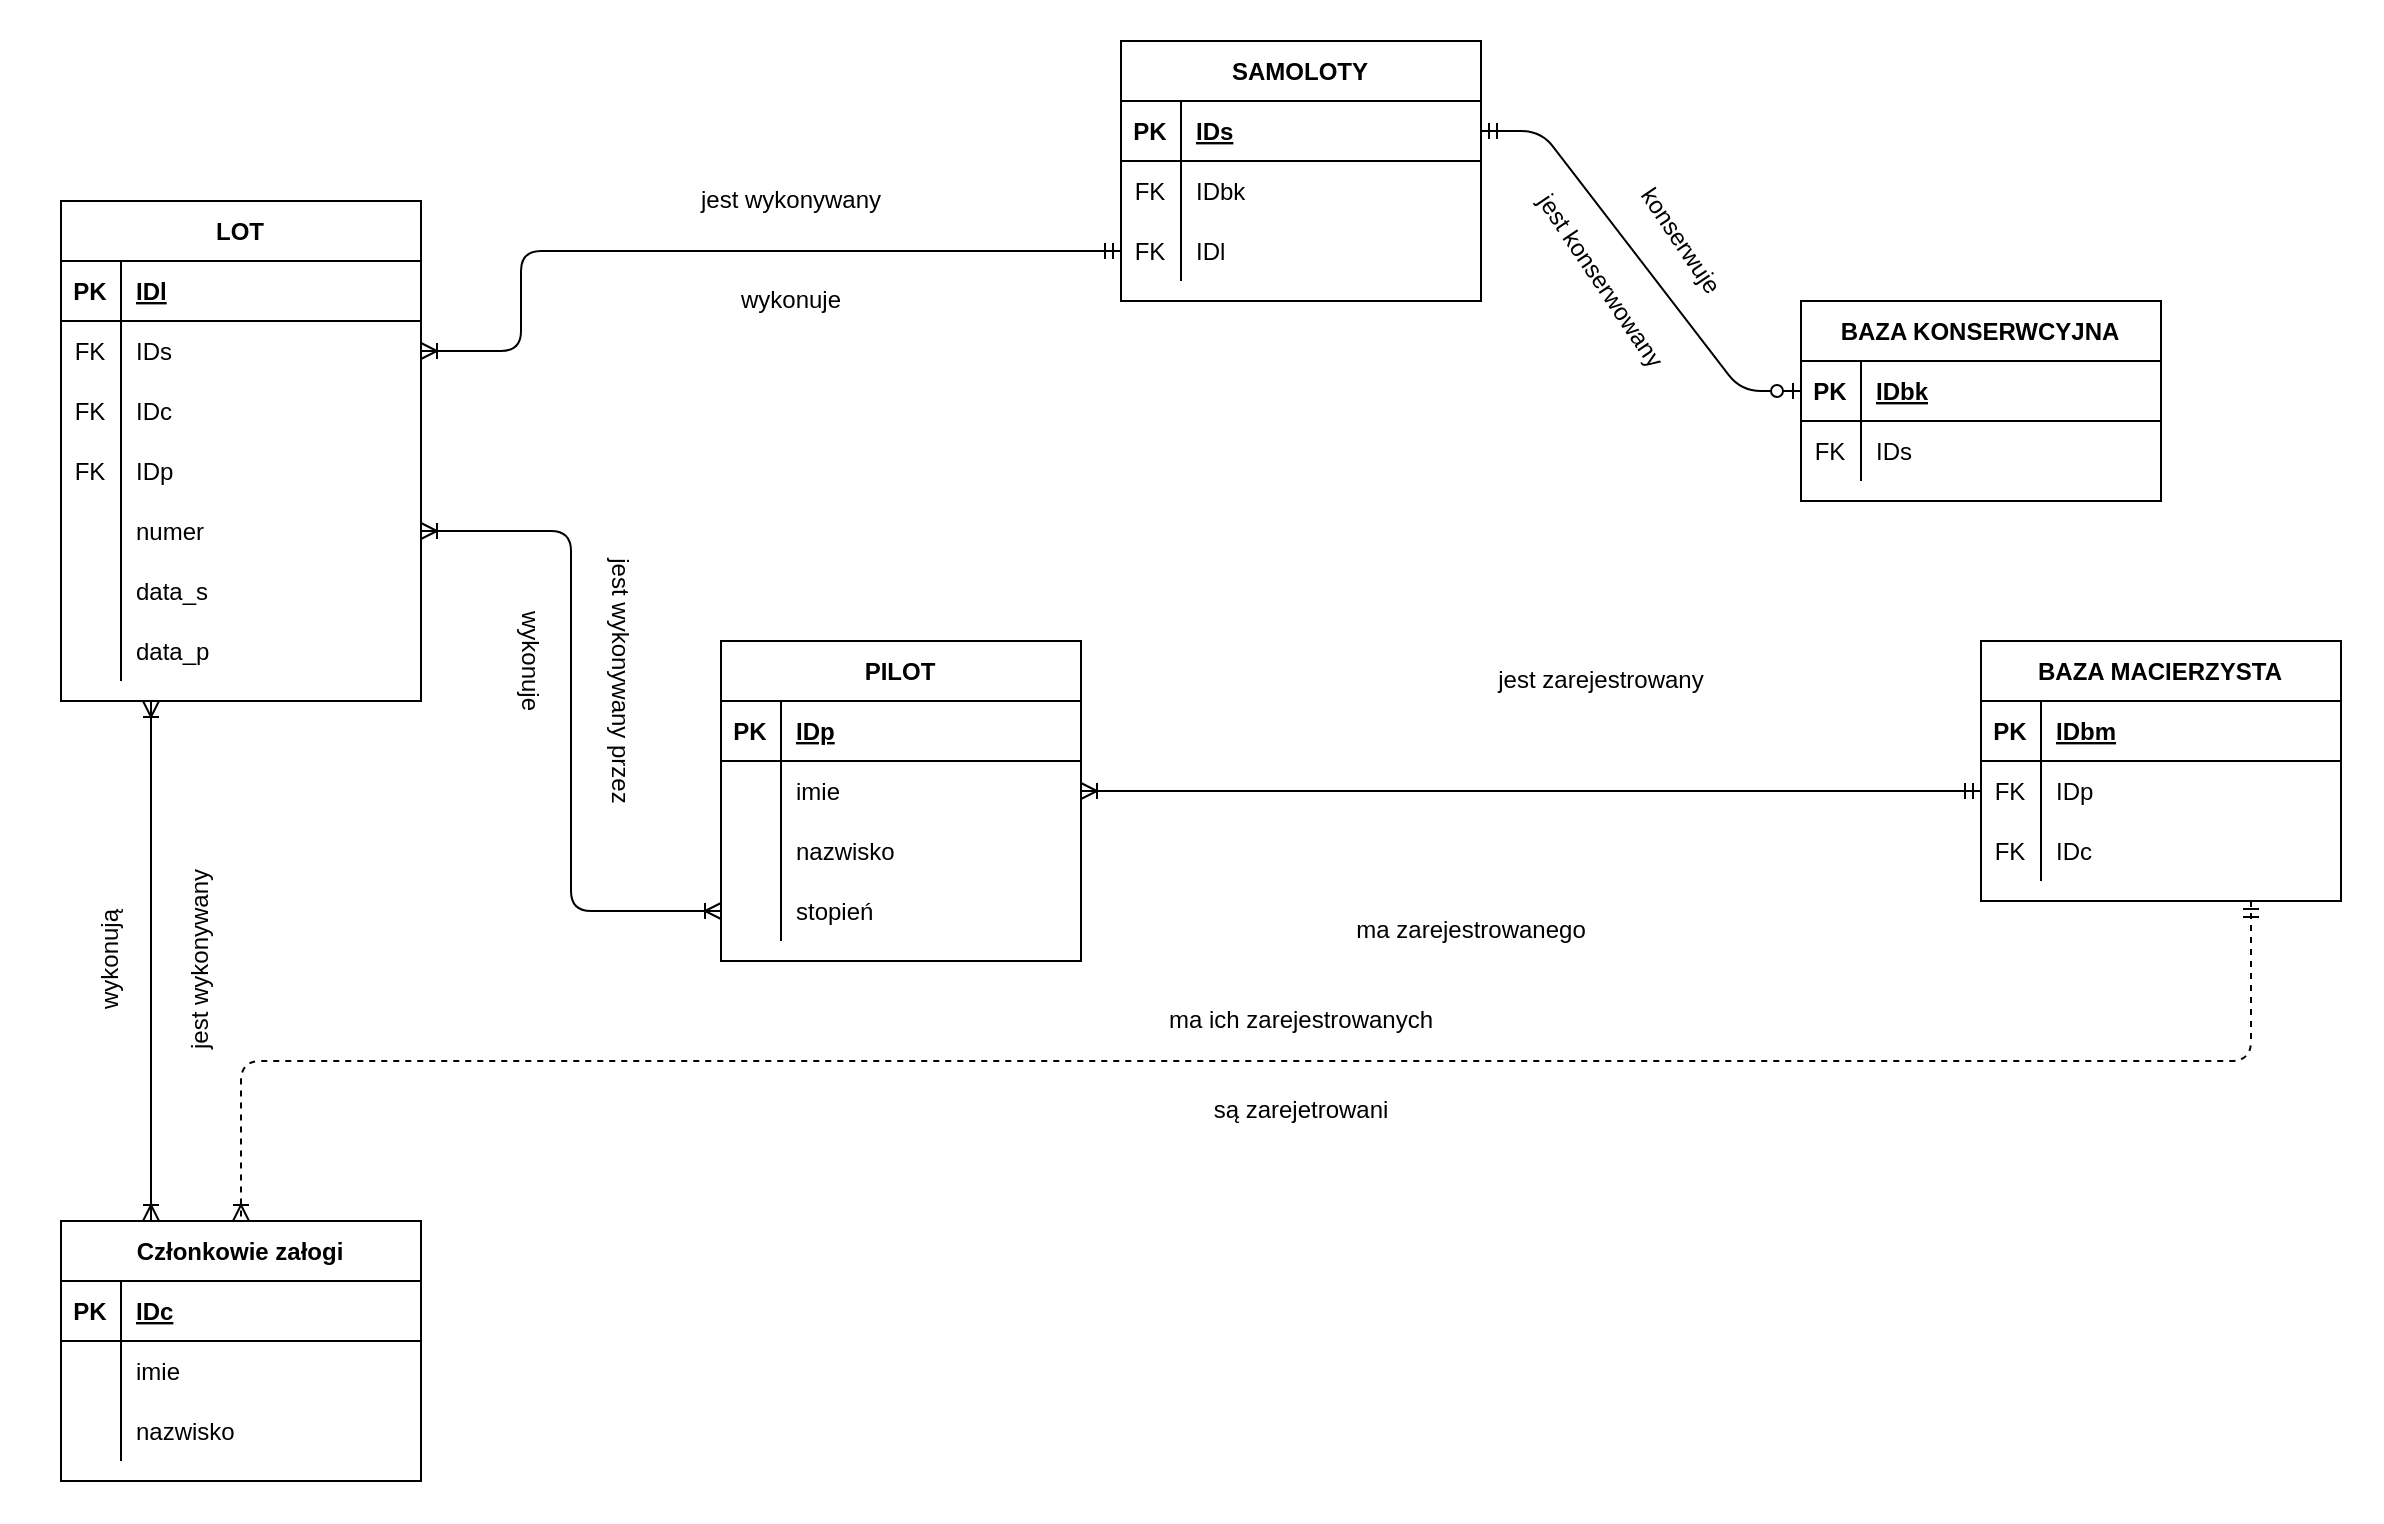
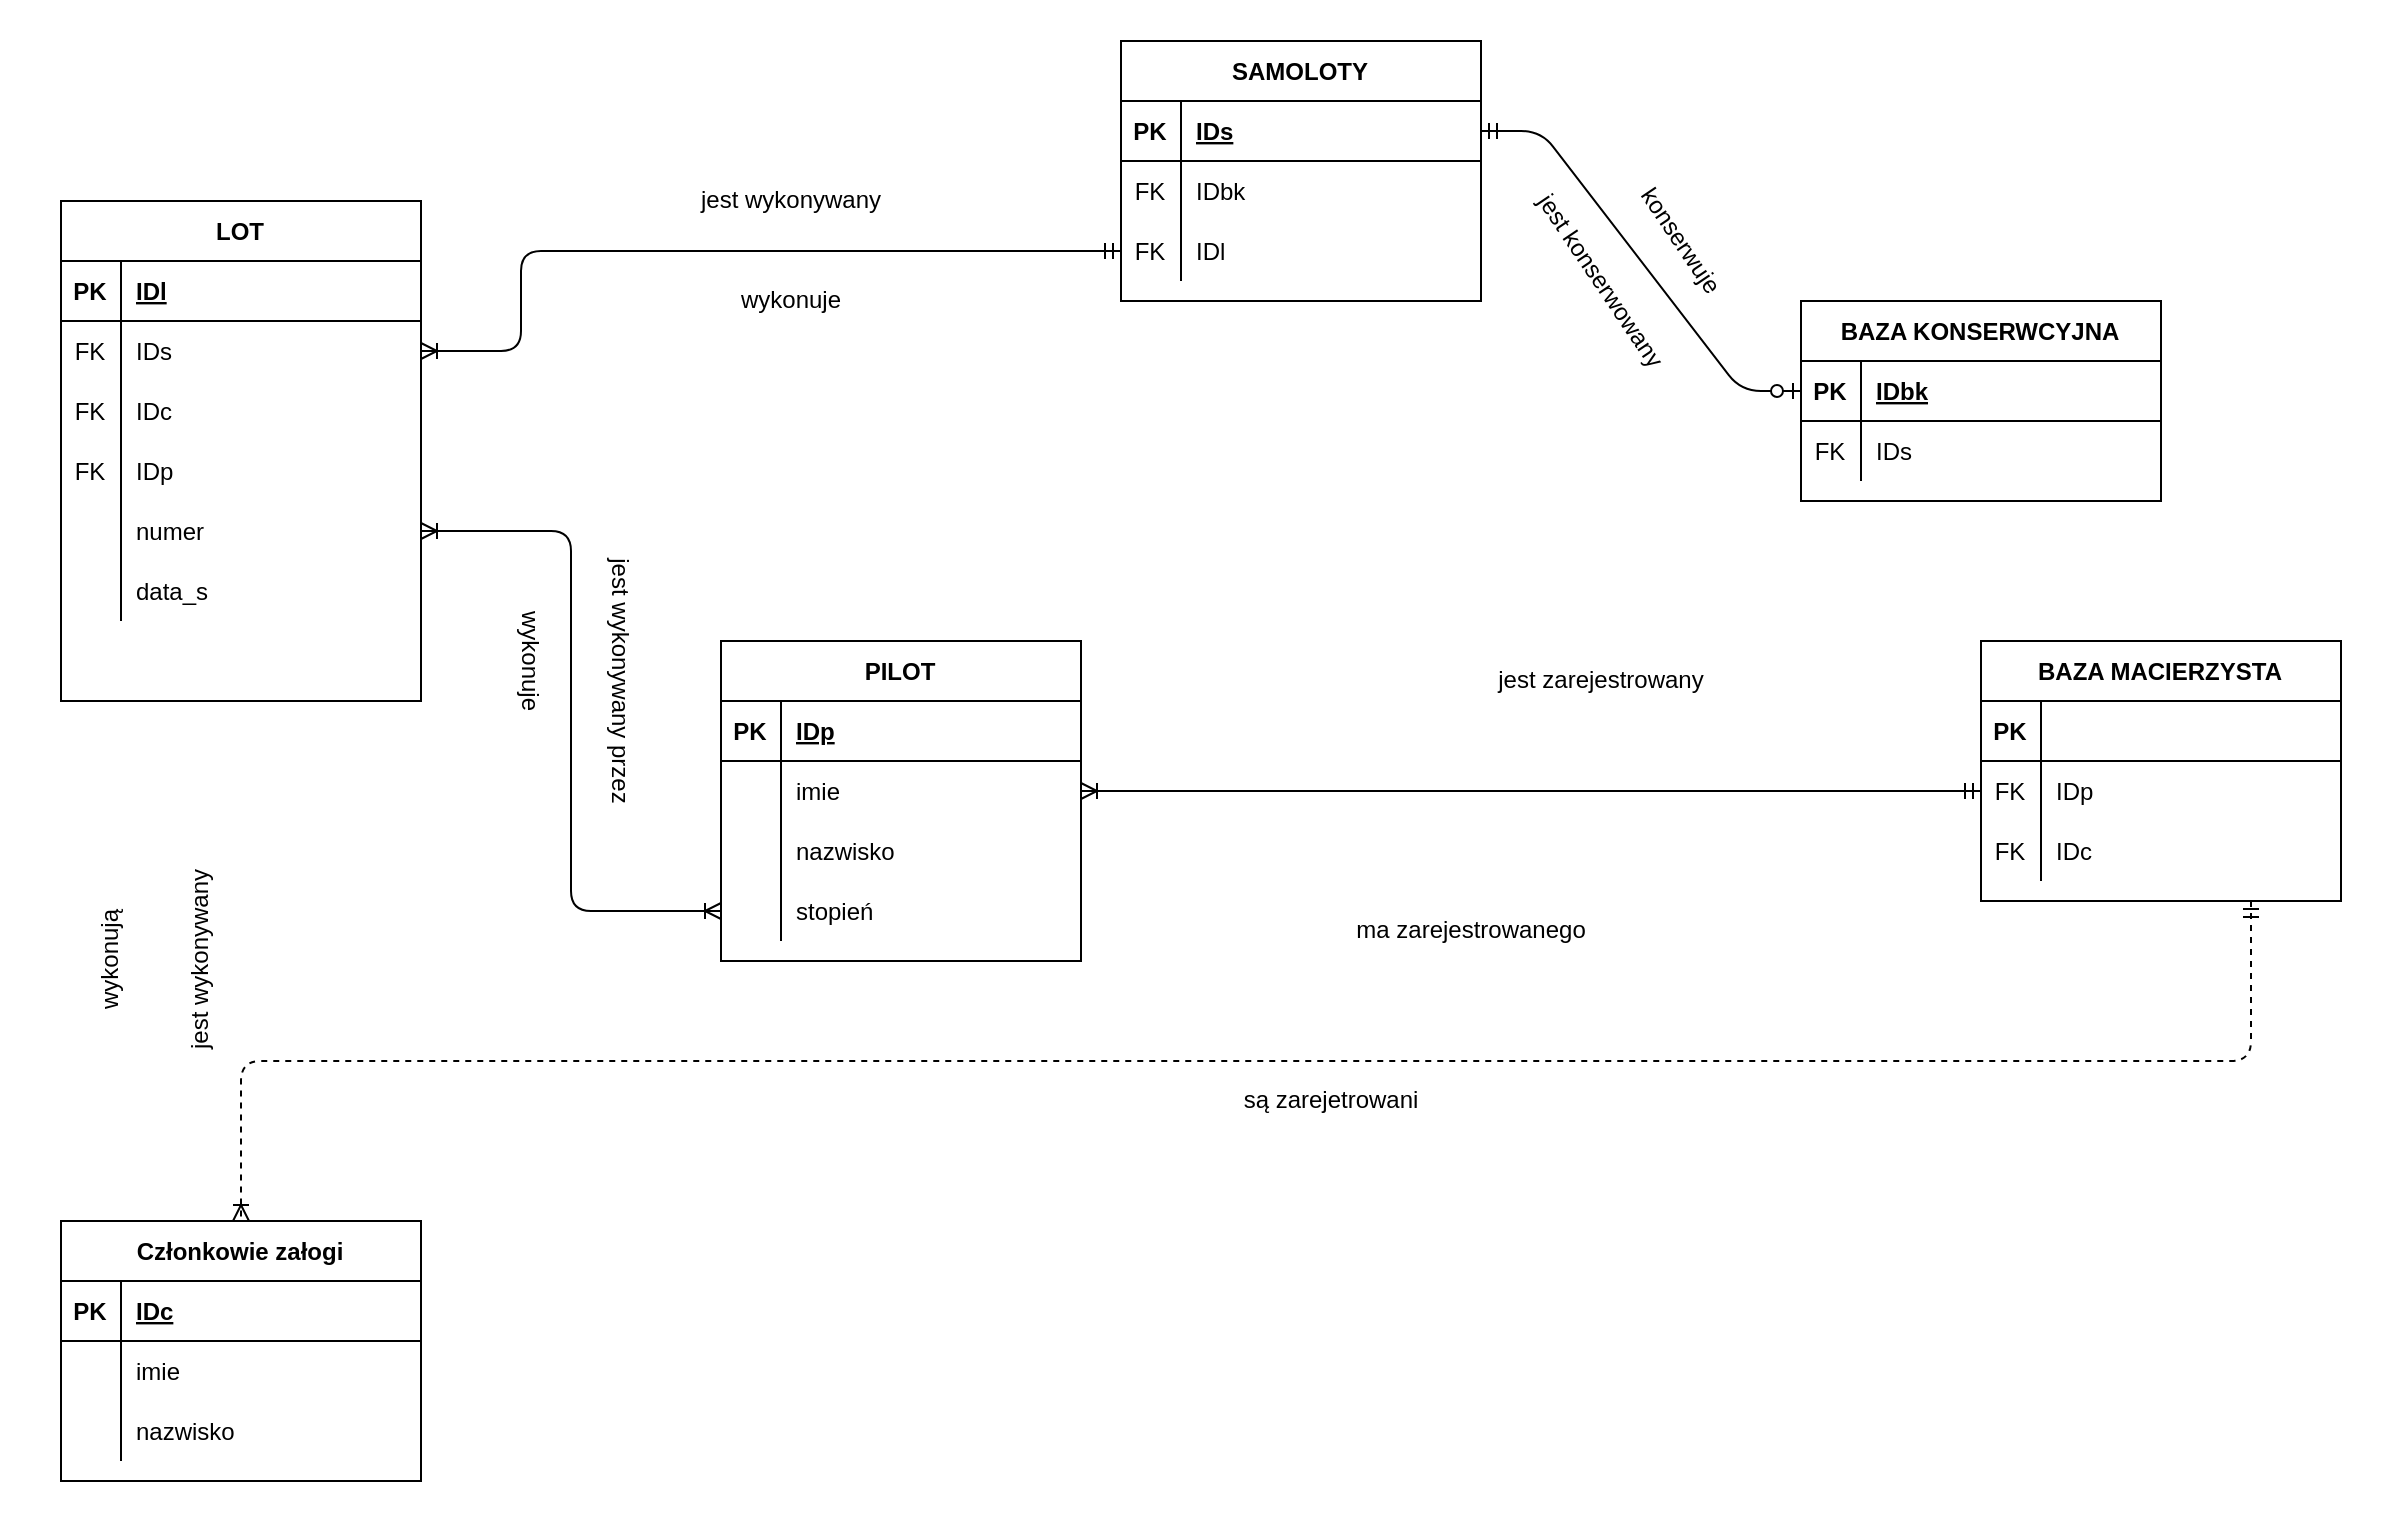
(271, 651) -> none
(2191, 731) -> none
(151, 963) -> none
(1301, 1021) -> none
(1301, 1111) -> (1331, 1101)
